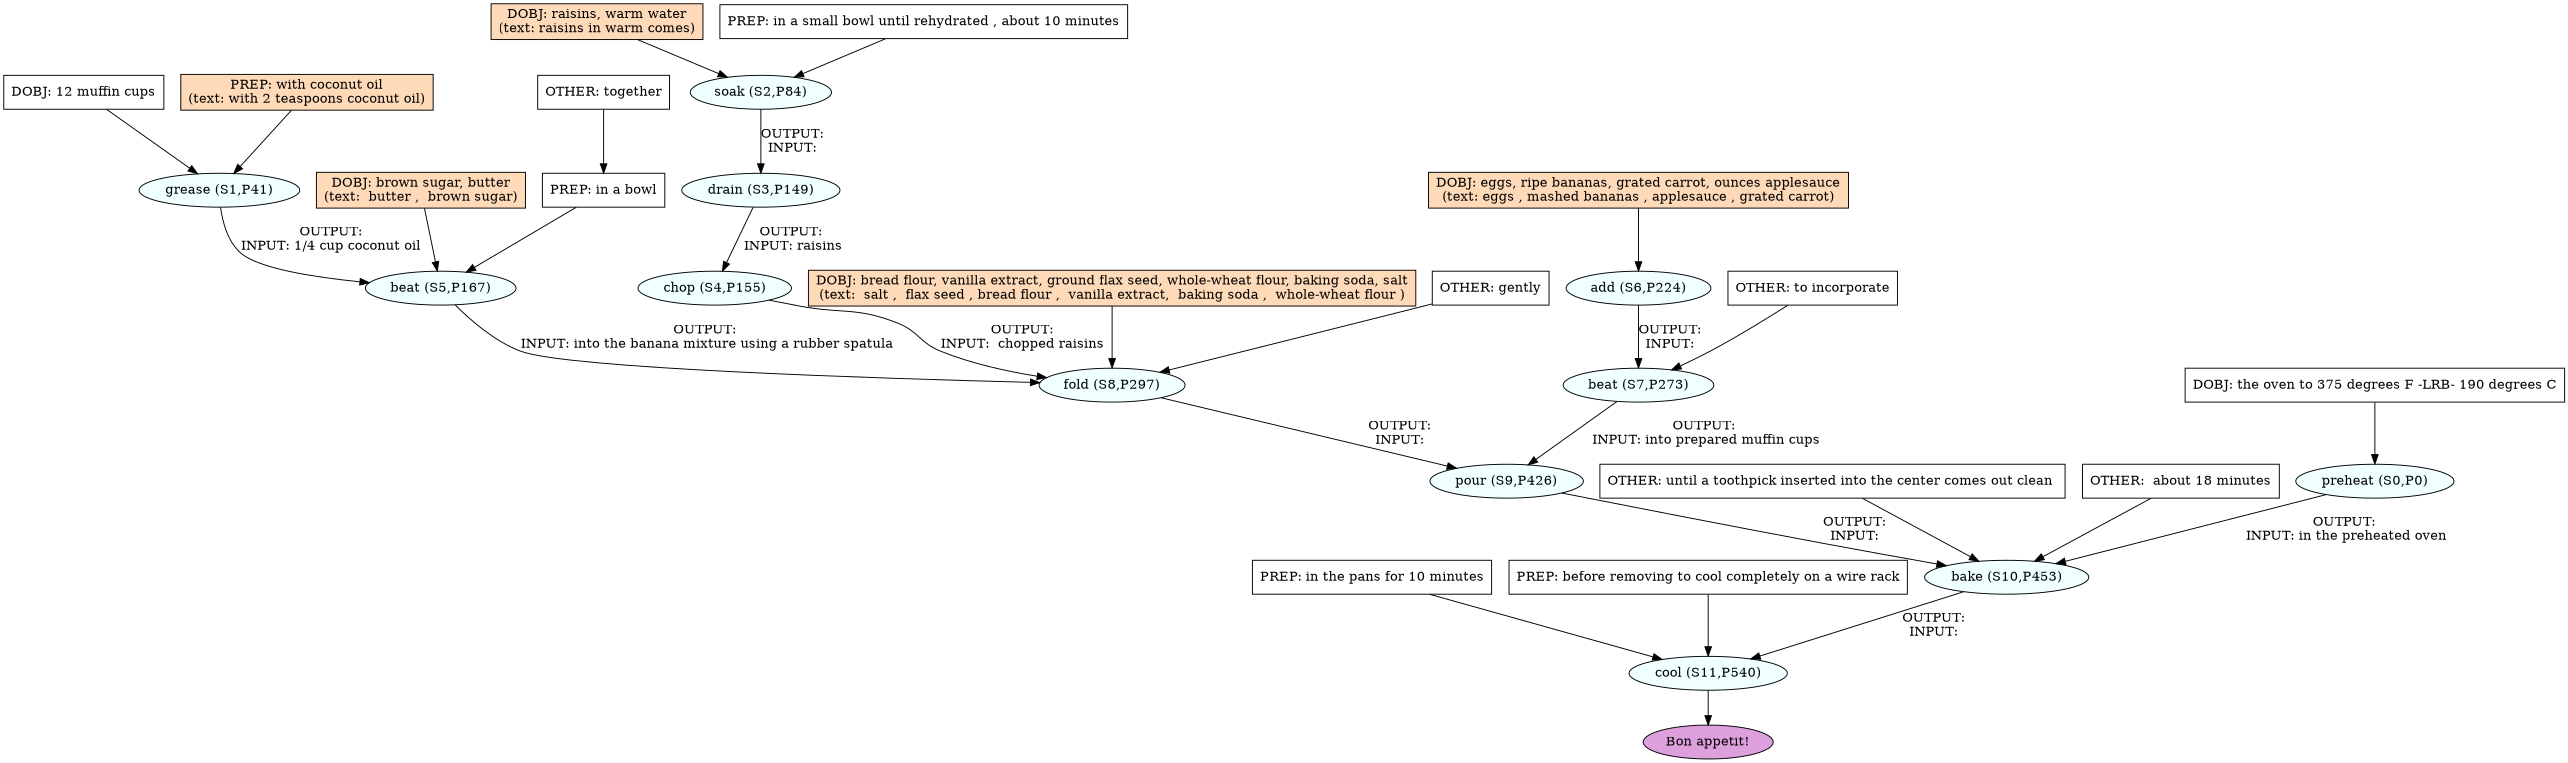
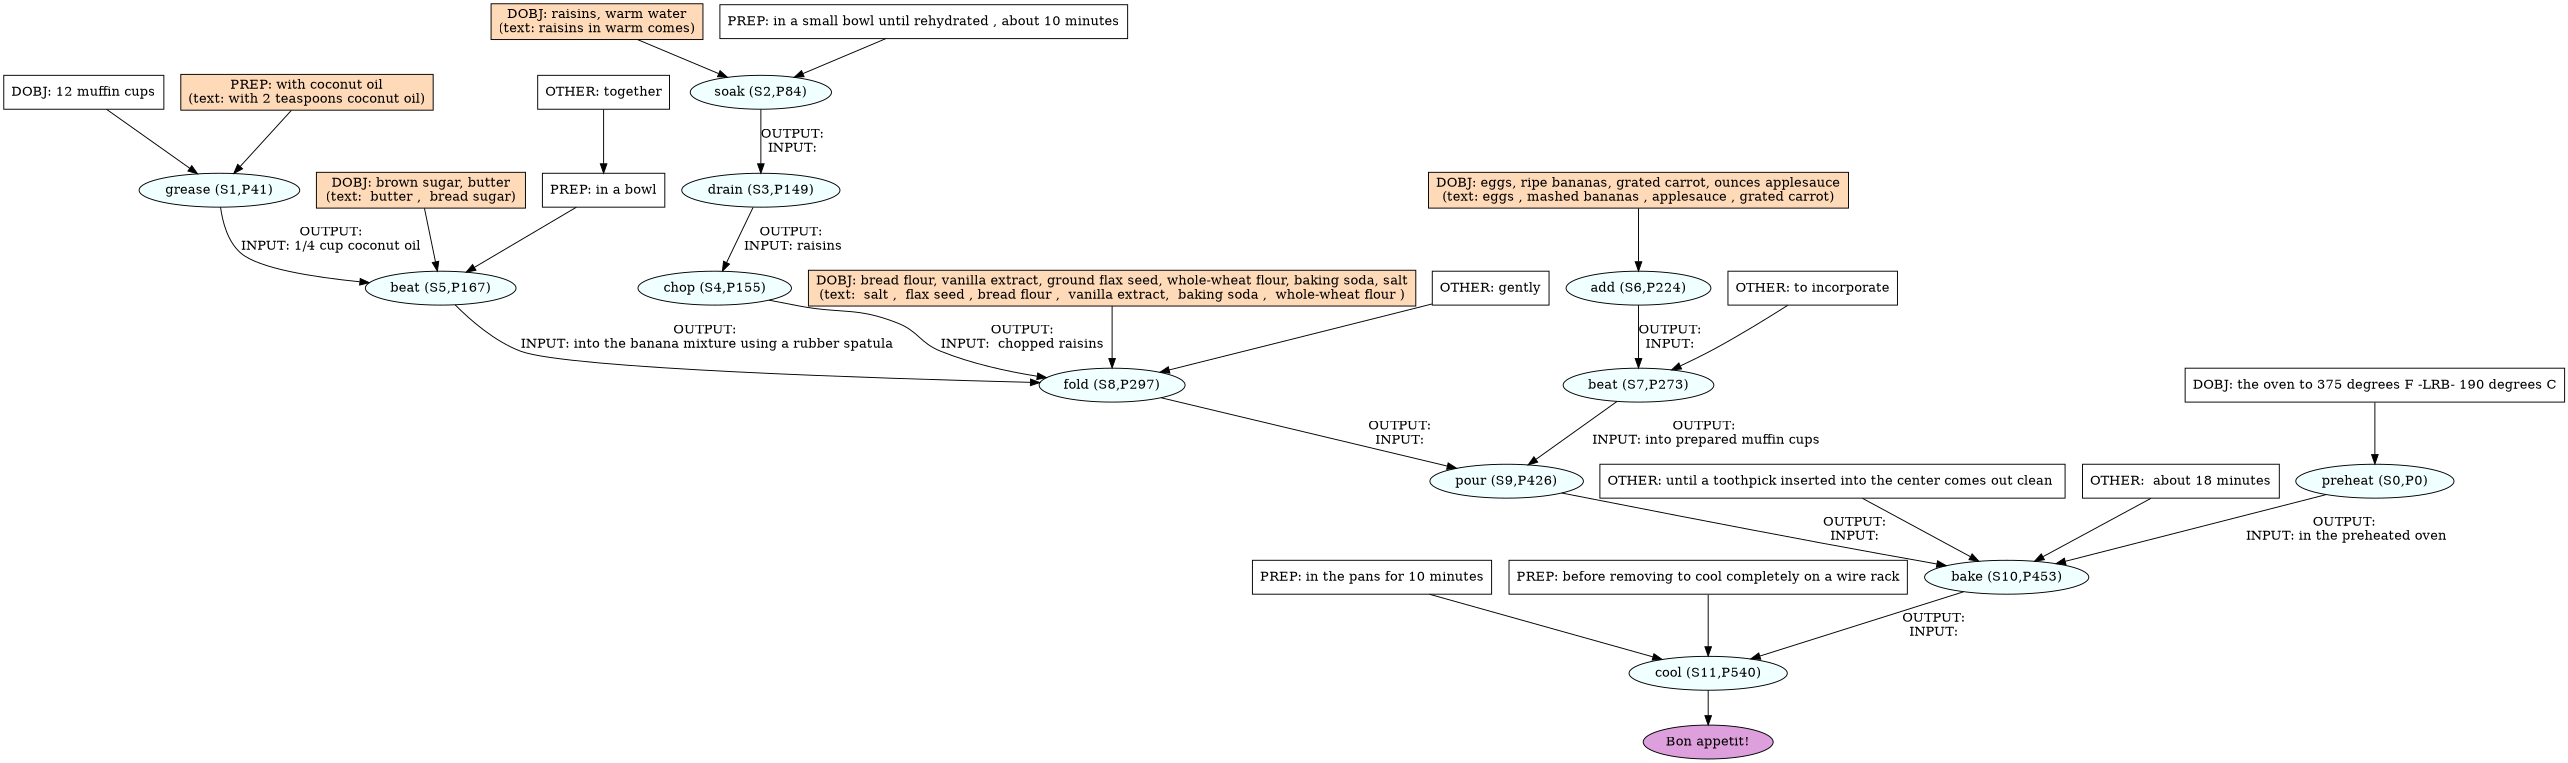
(421, 190) -> (421, 190)
